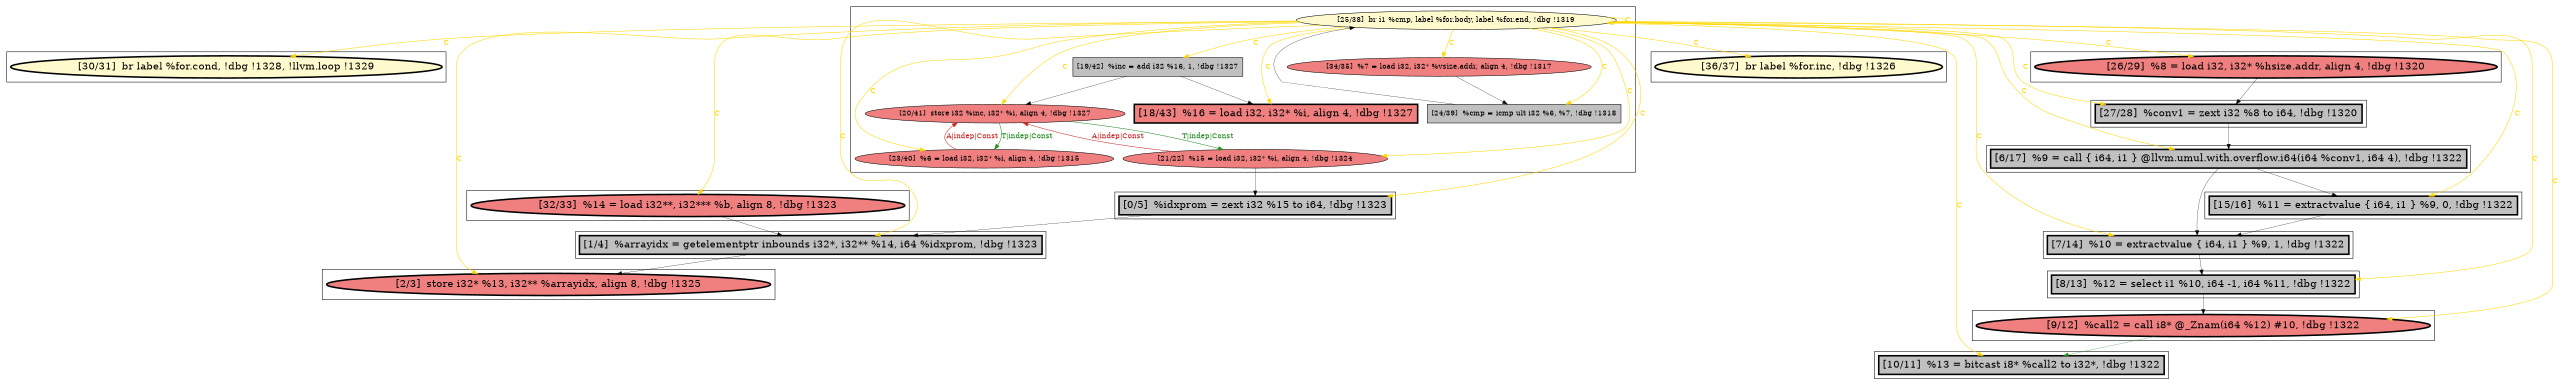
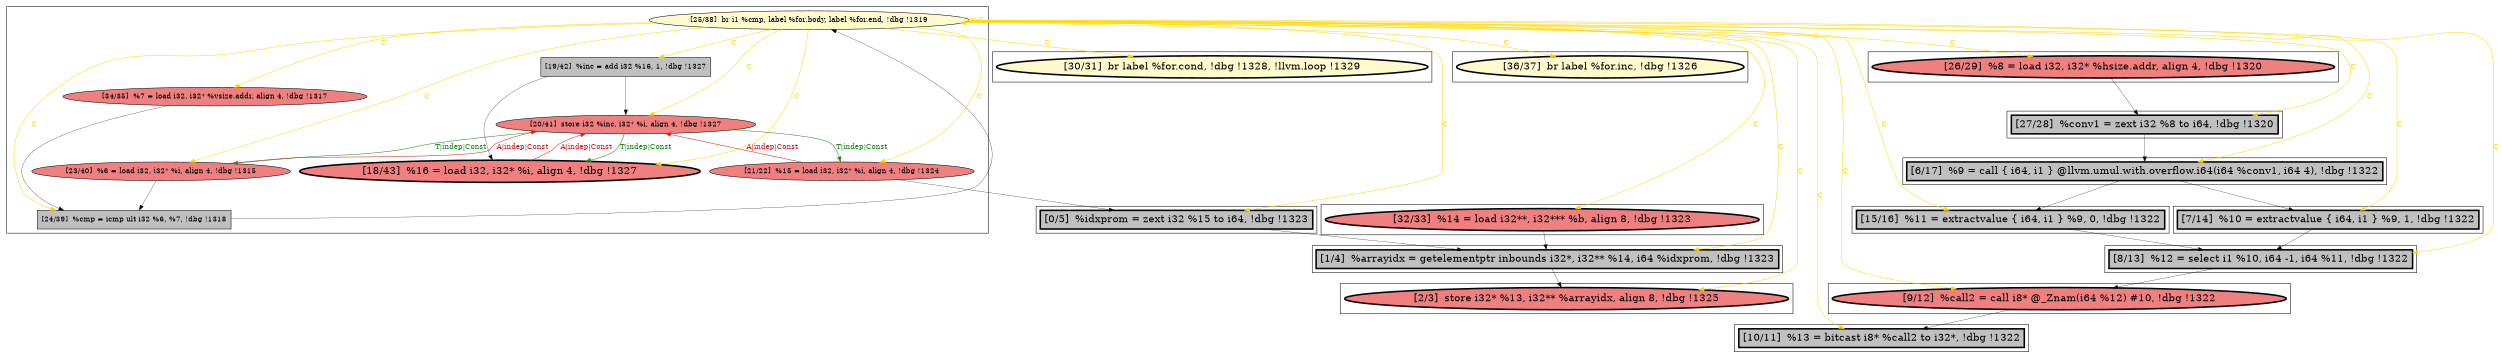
(1276, 114) -> (500, 171)
none -> (555, 147)
none -> (612, 153)
none -> (149, 193)
(2283, 225) -> (2133, 239)
(2112, 346) -> (1970, 319)
